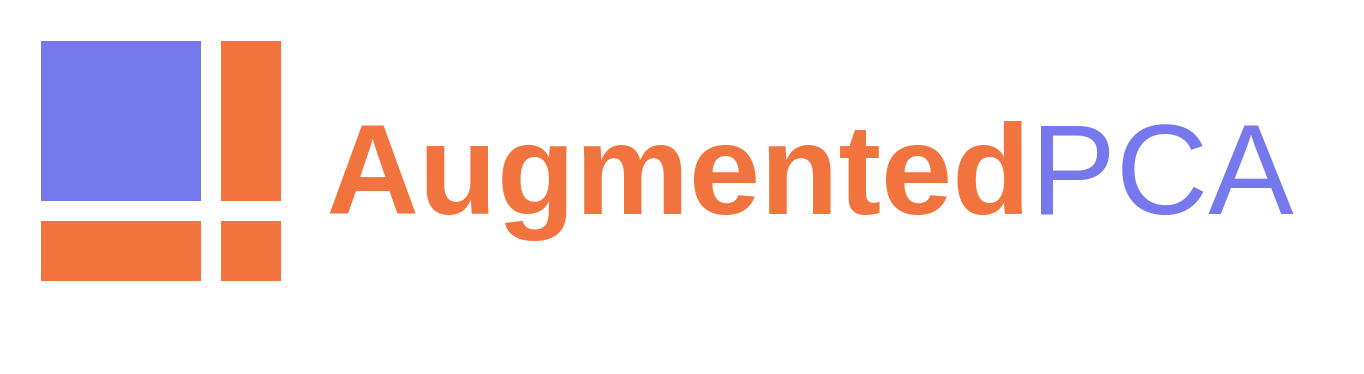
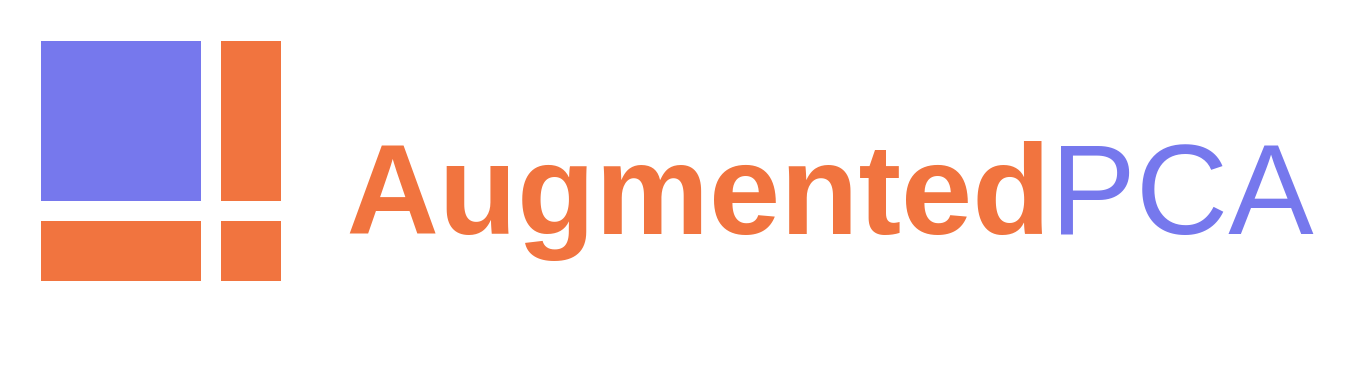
(811, 171) -> (831, 191)
